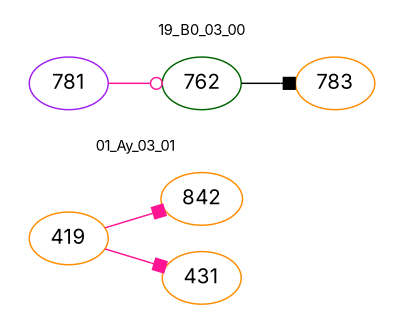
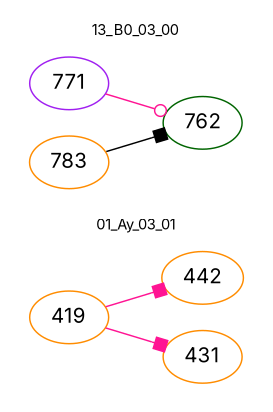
(202, 31) -> (136, 31)
(69, 83) -> (69, 83)
(261, 83) -> (129, 145)
(202, 199) -> (203, 278)
